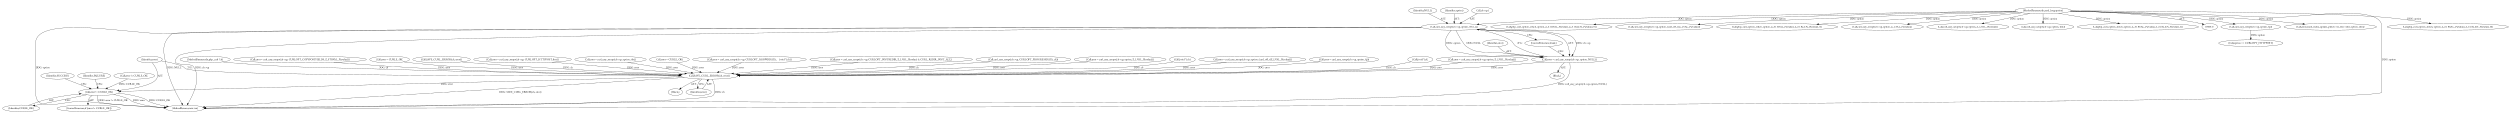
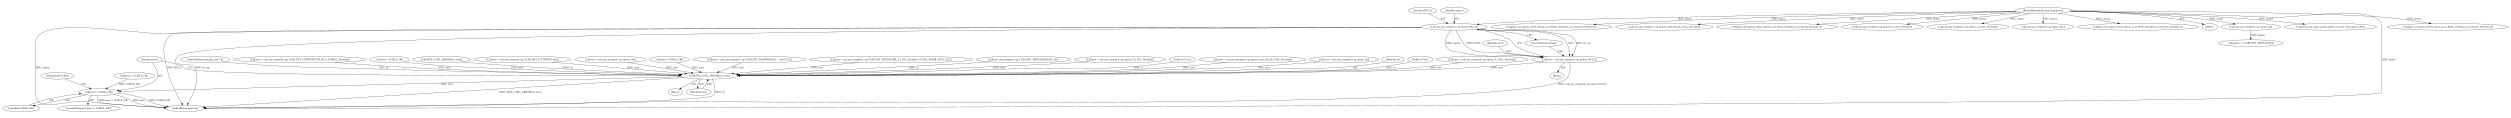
(1482, 11) -> none
(2251, 43) -> (2251, 43)
none -> (1393, 59)
(94, 76) -> none
